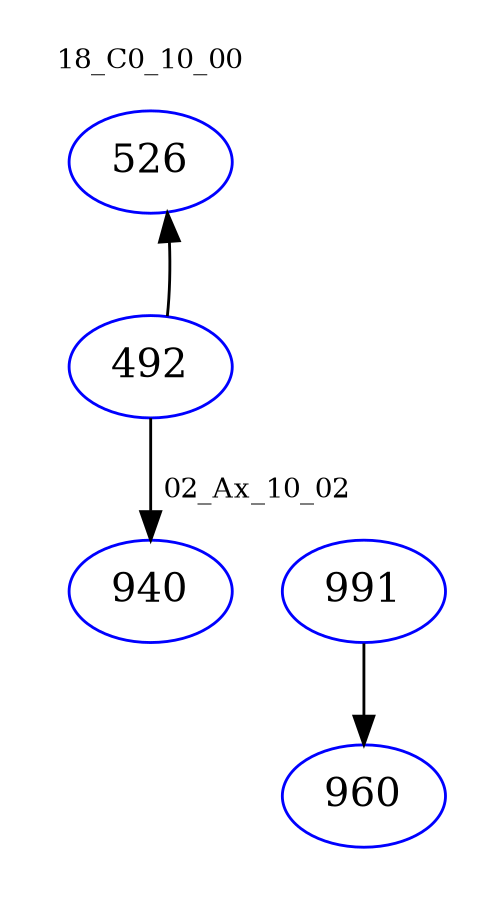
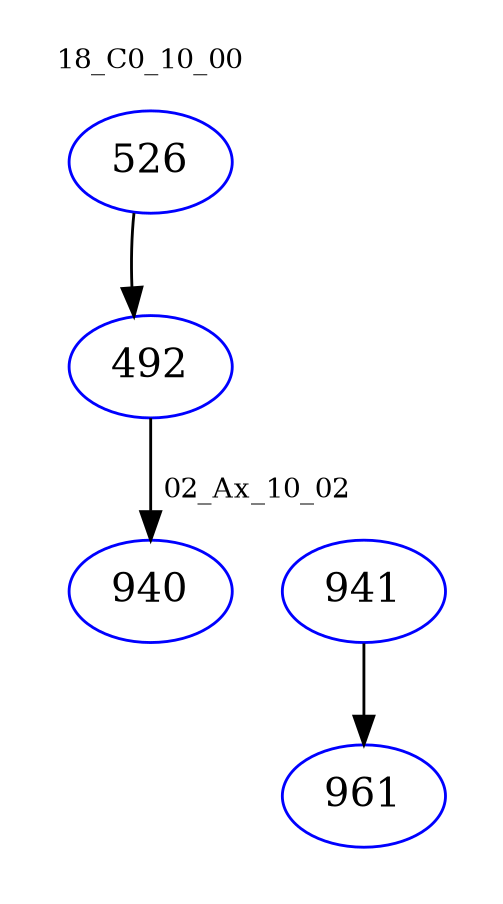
(170, 279) -> (132, 250)
(364, 591) -> (364, 591)
(364, 796) -> (364, 796)
